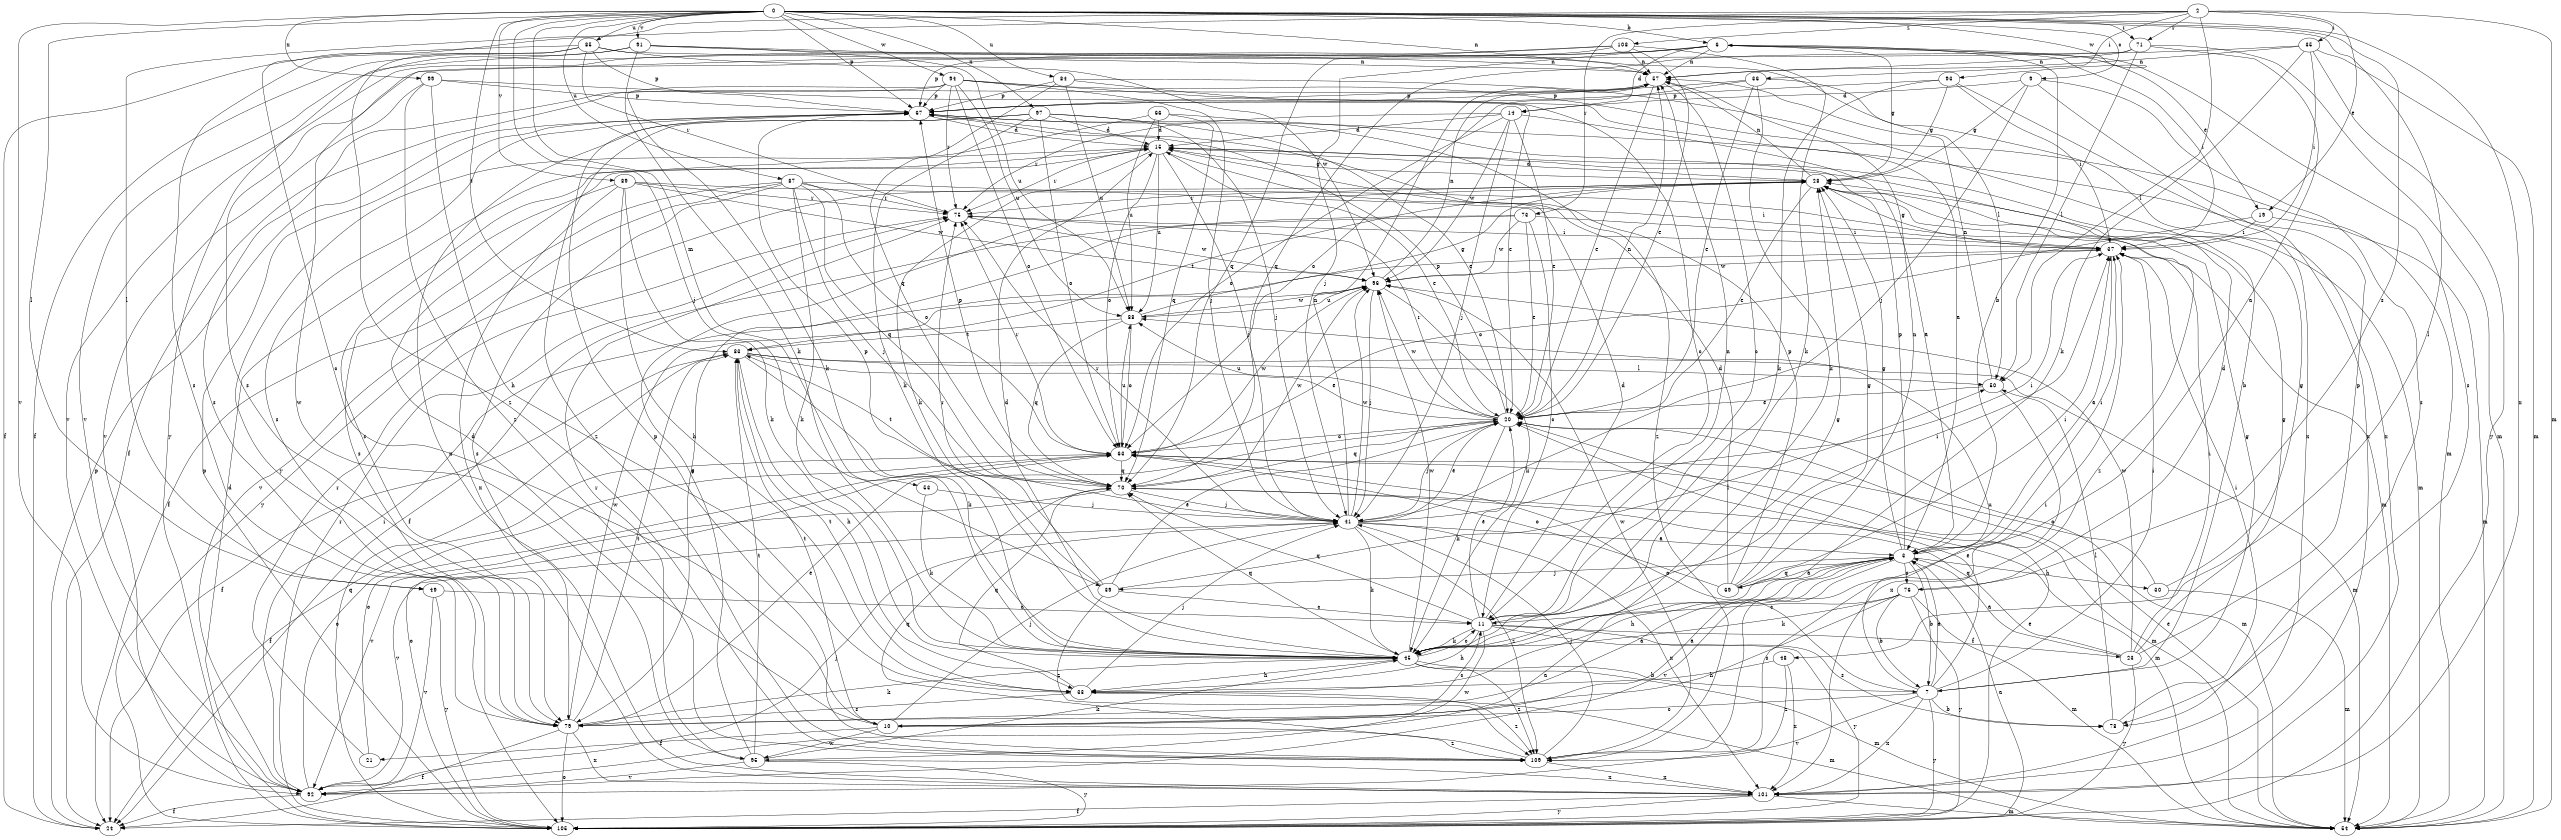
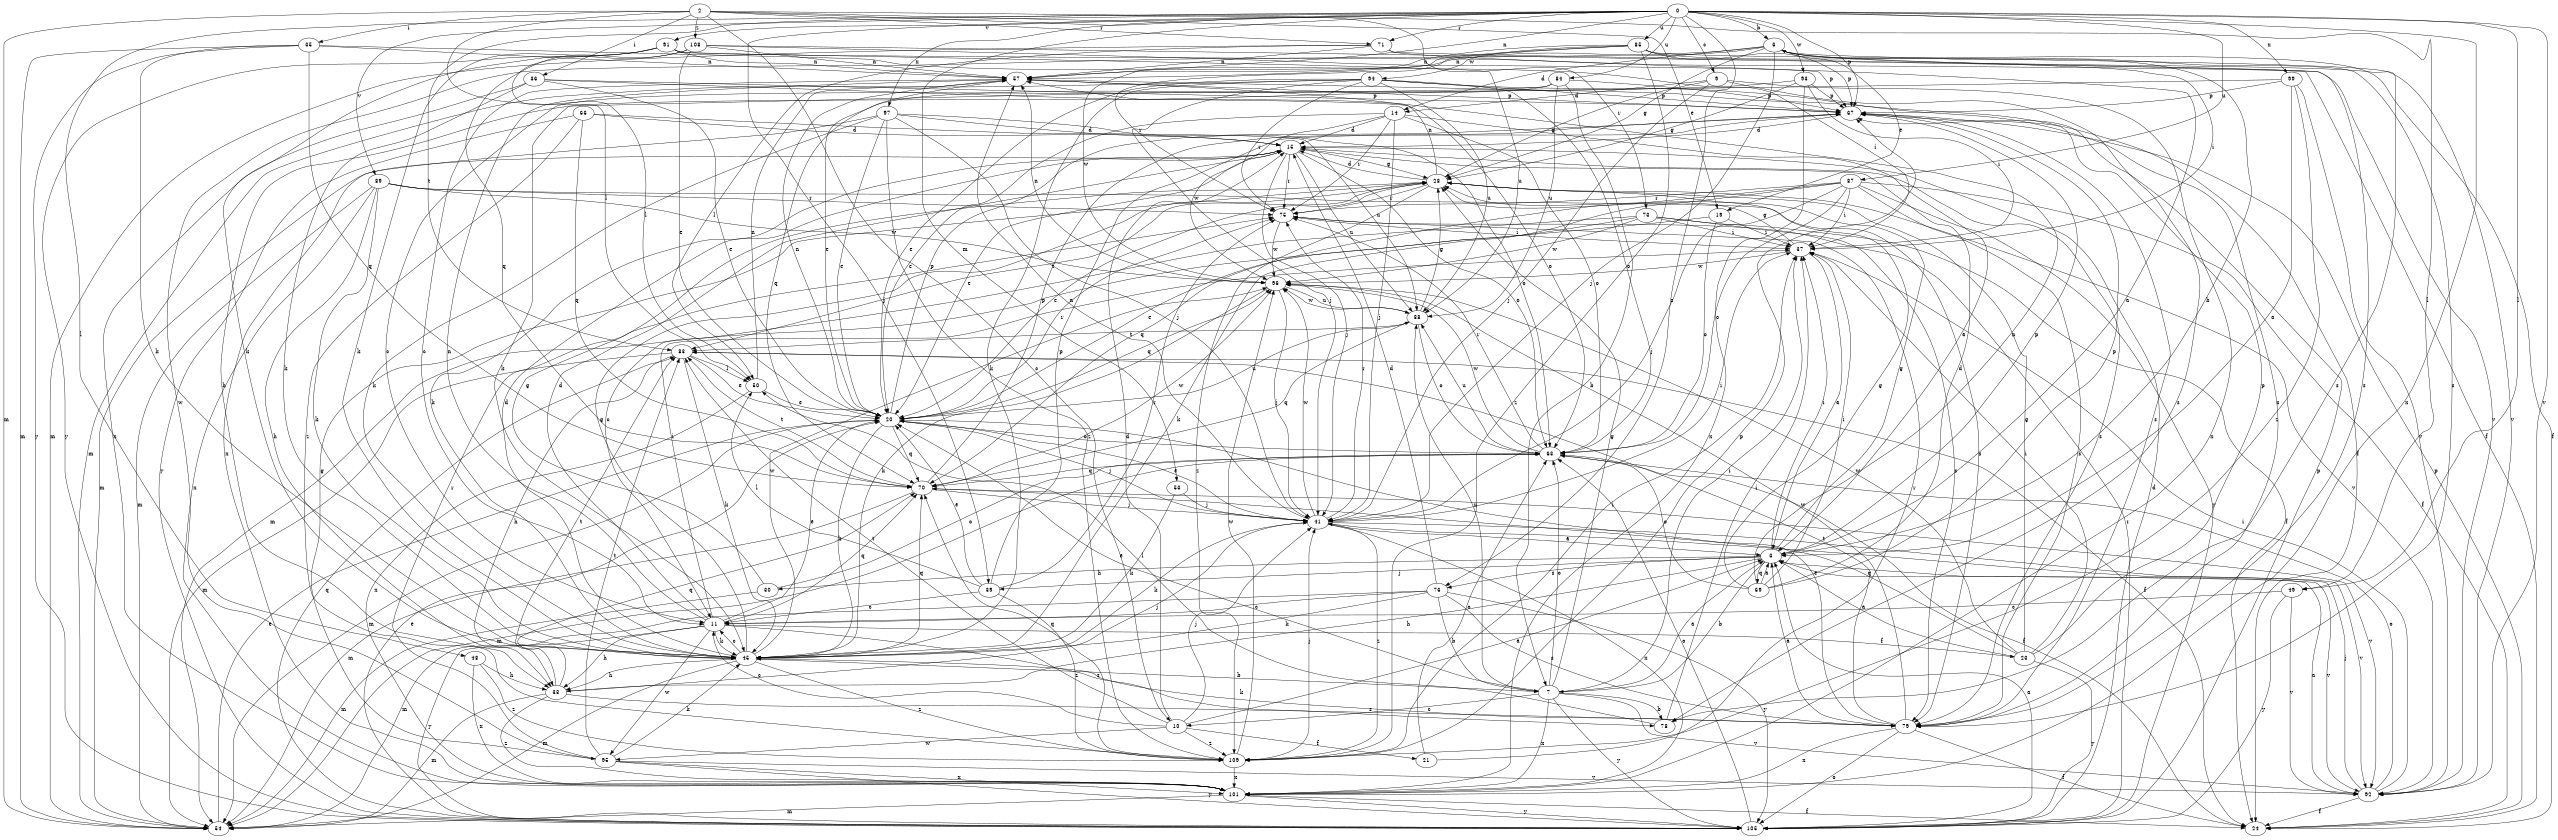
(862, 44) -> (1464, 63)
(1414, 352) -> (1150, 352)
(1320, 694) -> (722, 779)
